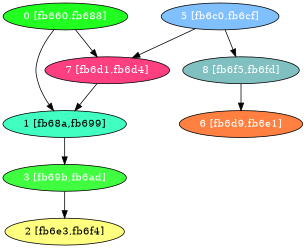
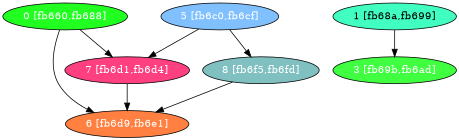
(36, 66) -> (55, 76)
(88, 94) -> (127, 93)
(65, 232) -> none
